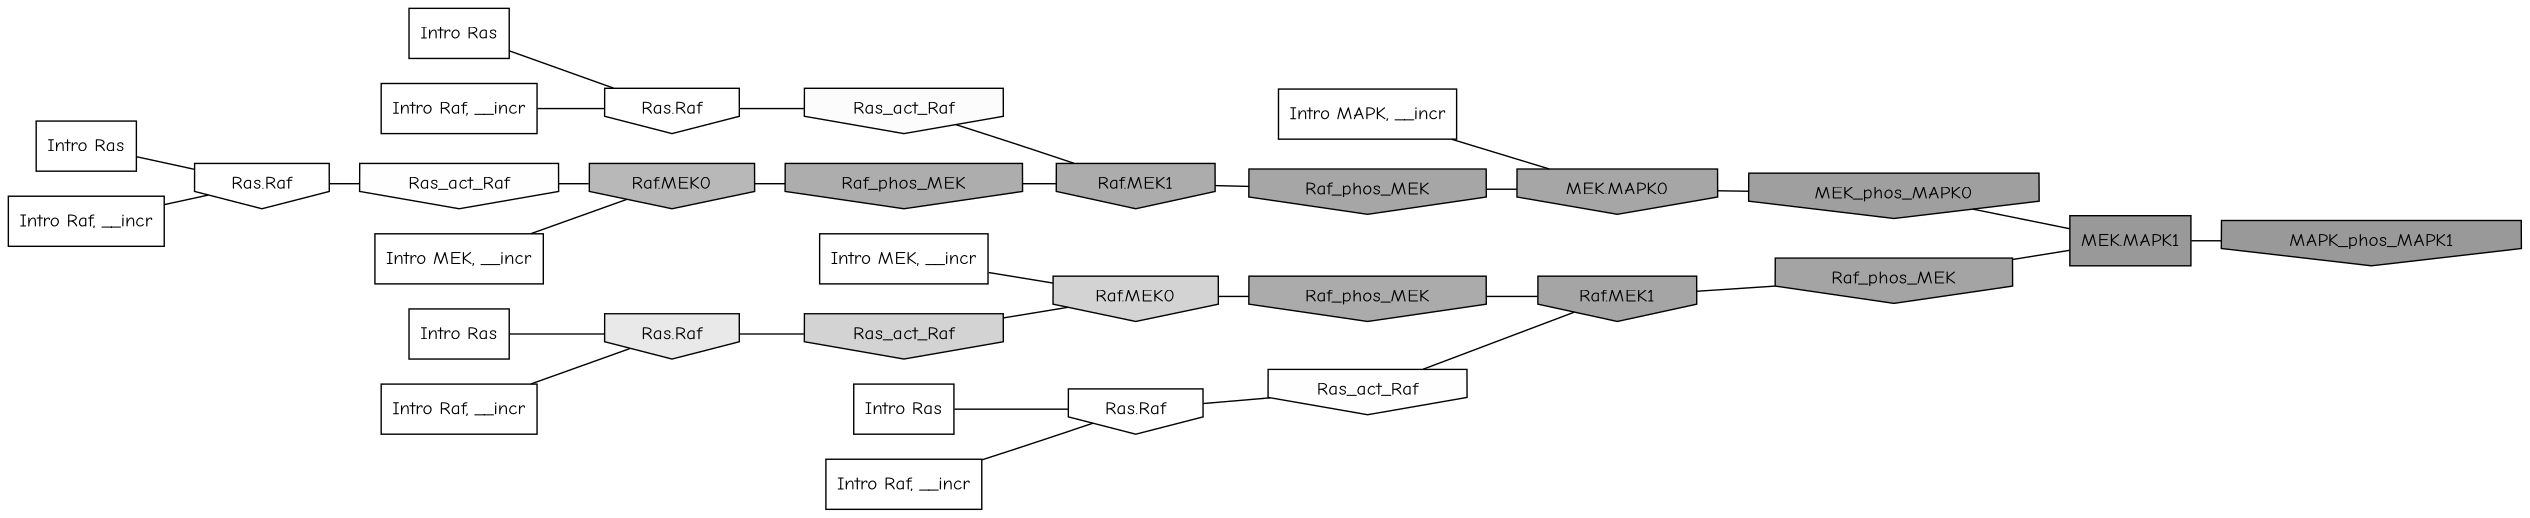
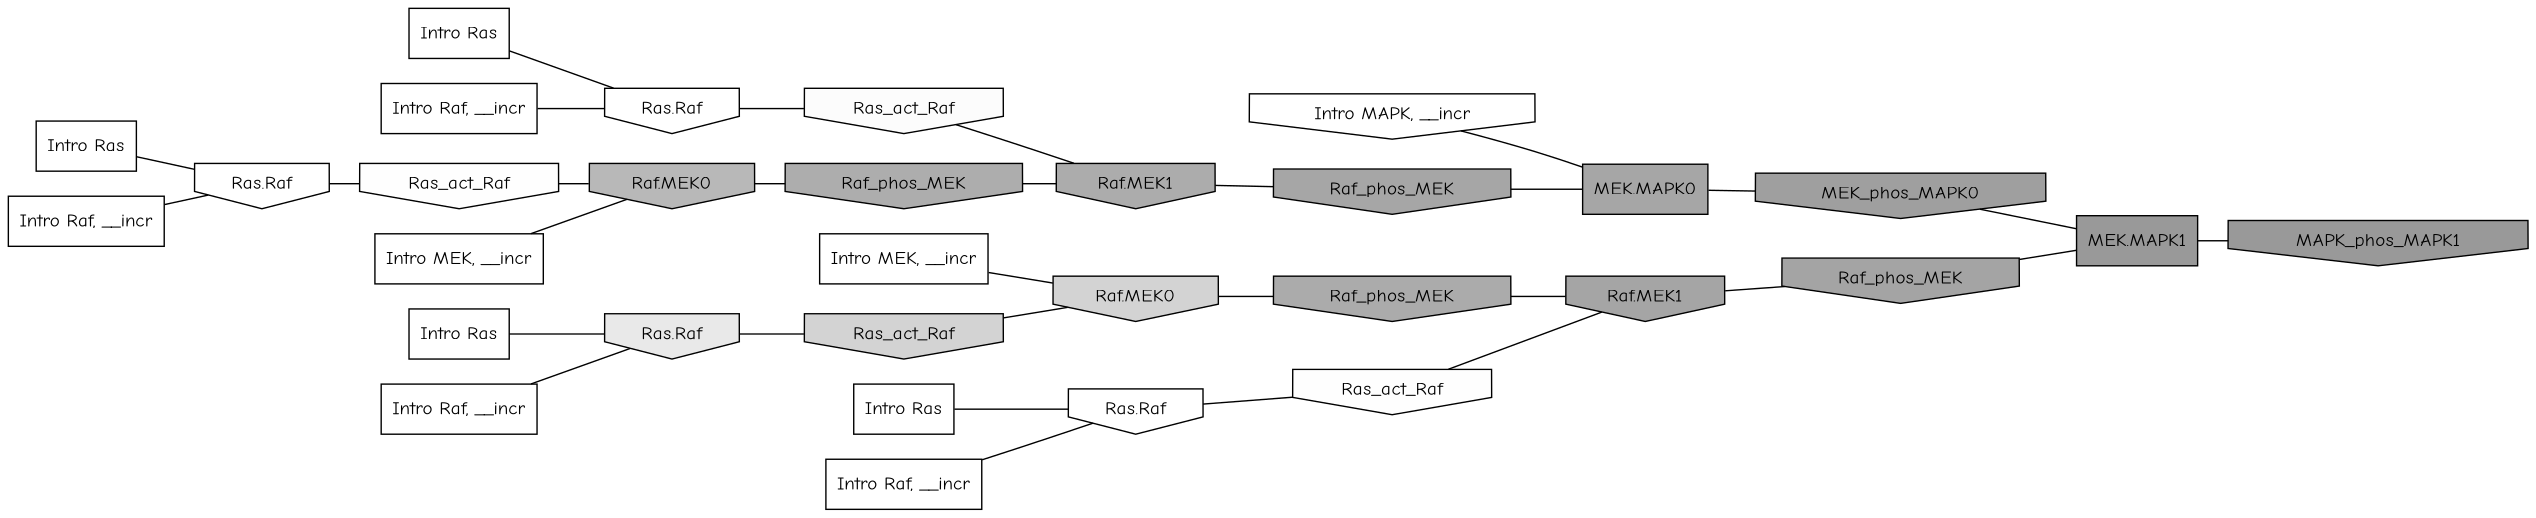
(1368, 114) -> (1392, 114)
(1617, 189) -> (1645, 189)
